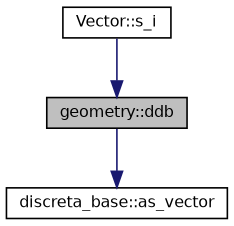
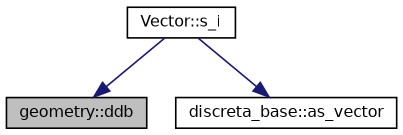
(117, 150) -> (227, 62)
